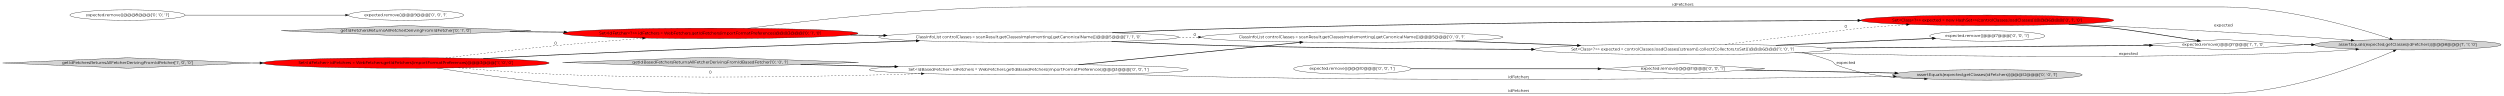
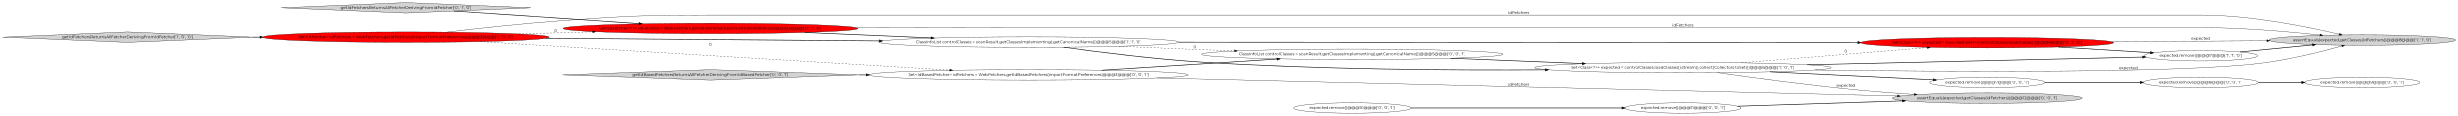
(265, 15) -> (2280, 82)
(2224, 45) -> (2201, 56)
(1683, 69) -> (1683, 108)
none -> (2093, 82)
